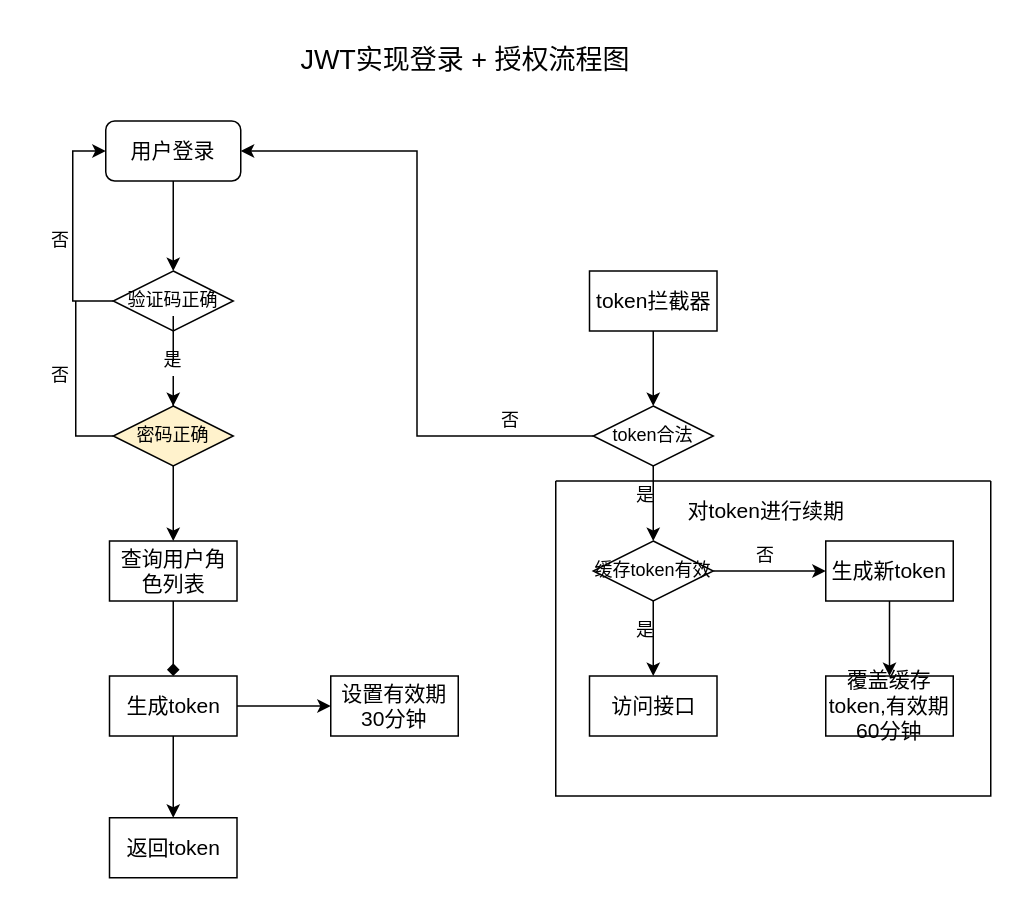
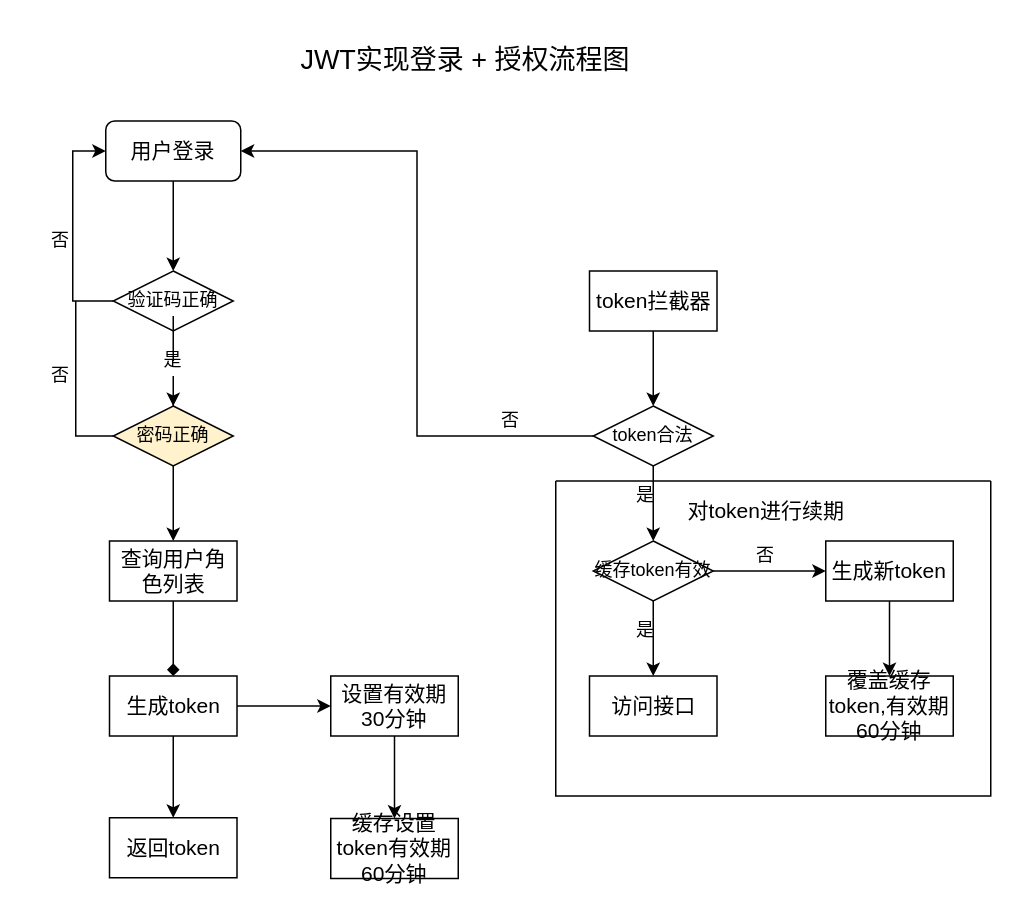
none -> (395, 772)
none -> (395, 848)
